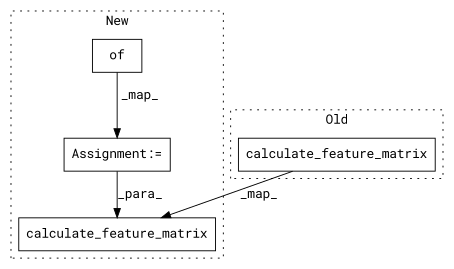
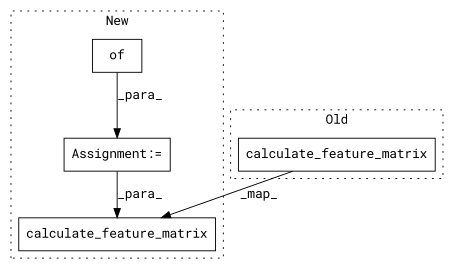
(140, 96) -> (140, 96)
